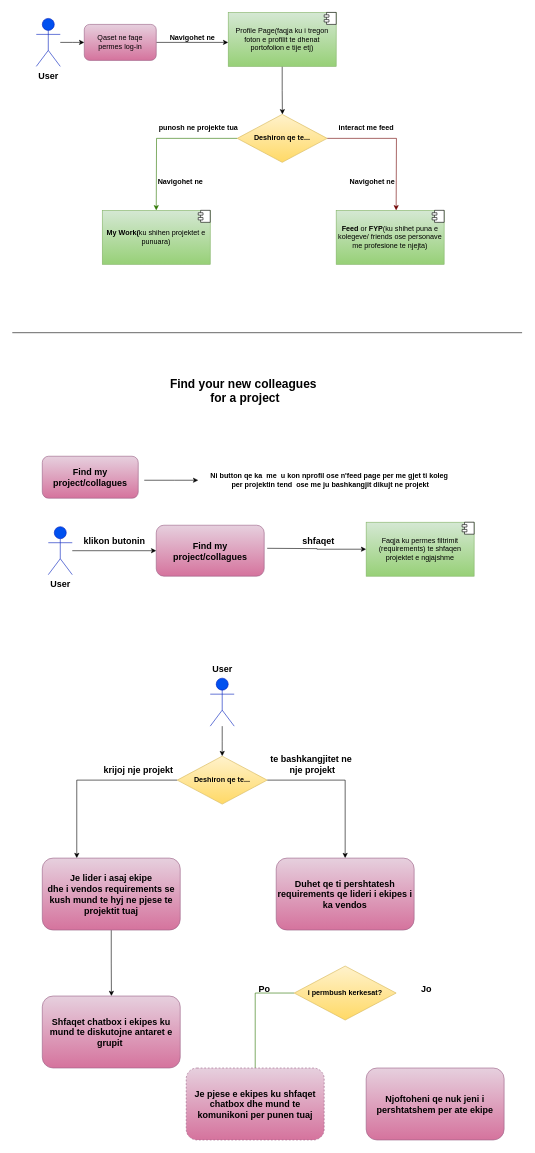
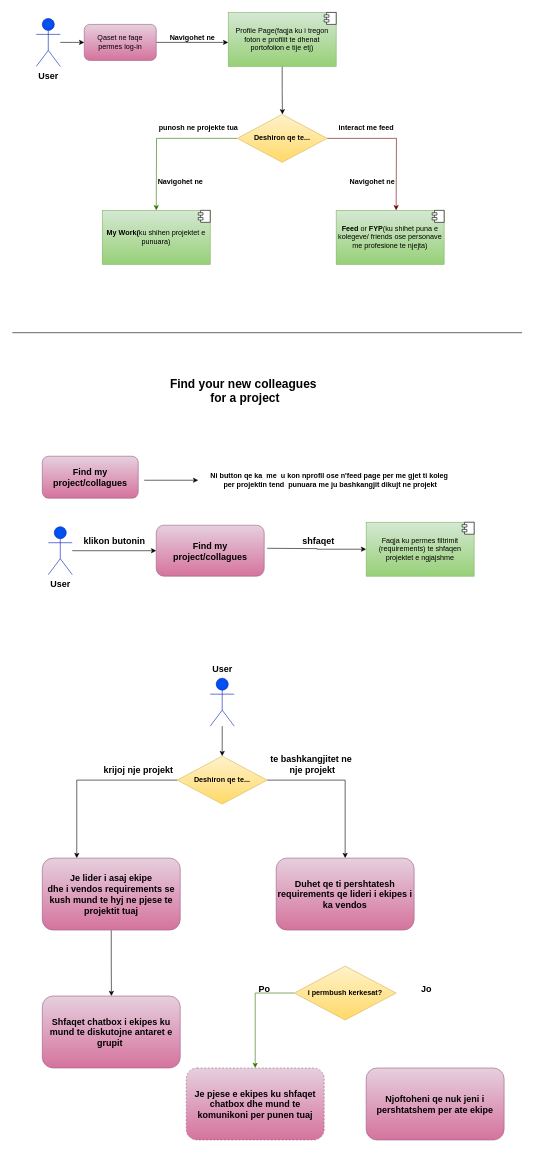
(331, 480) -> (331, 480)
(255, 1064) -> (255, 1062)
